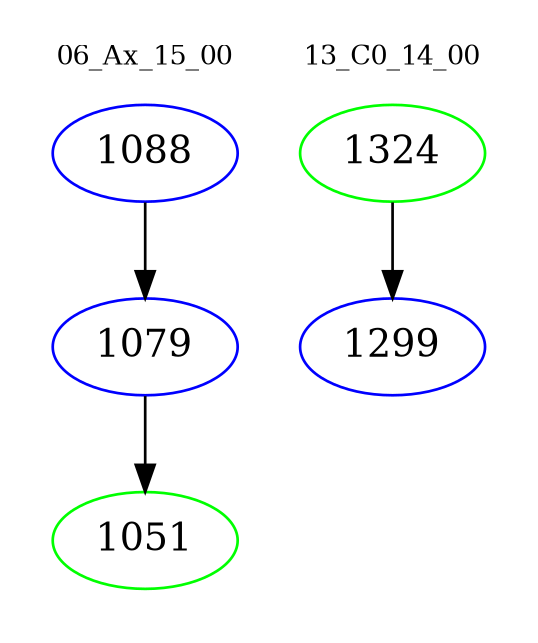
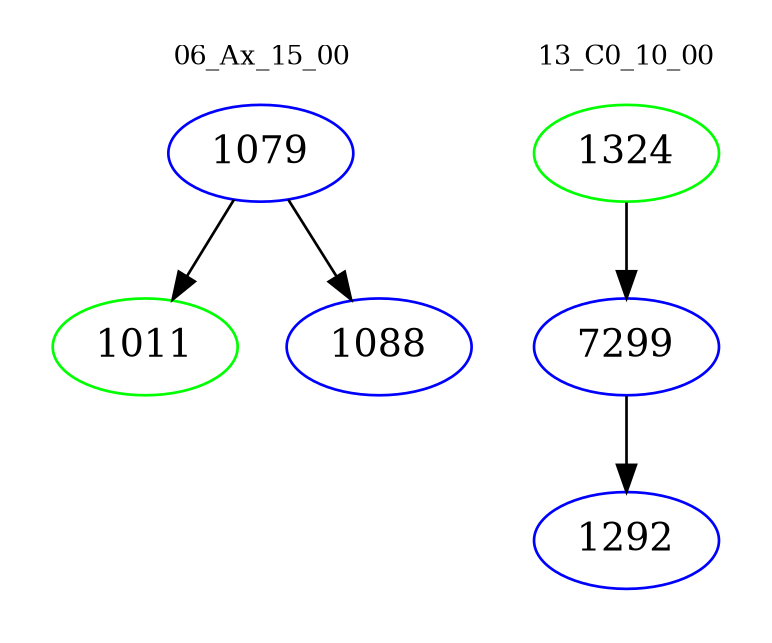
(393, 58) -> (627, 58)
(145, 237) -> (312, 238)
(393, 347) -> (627, 347)
(145, 540) -> (145, 347)
none -> (627, 540)
